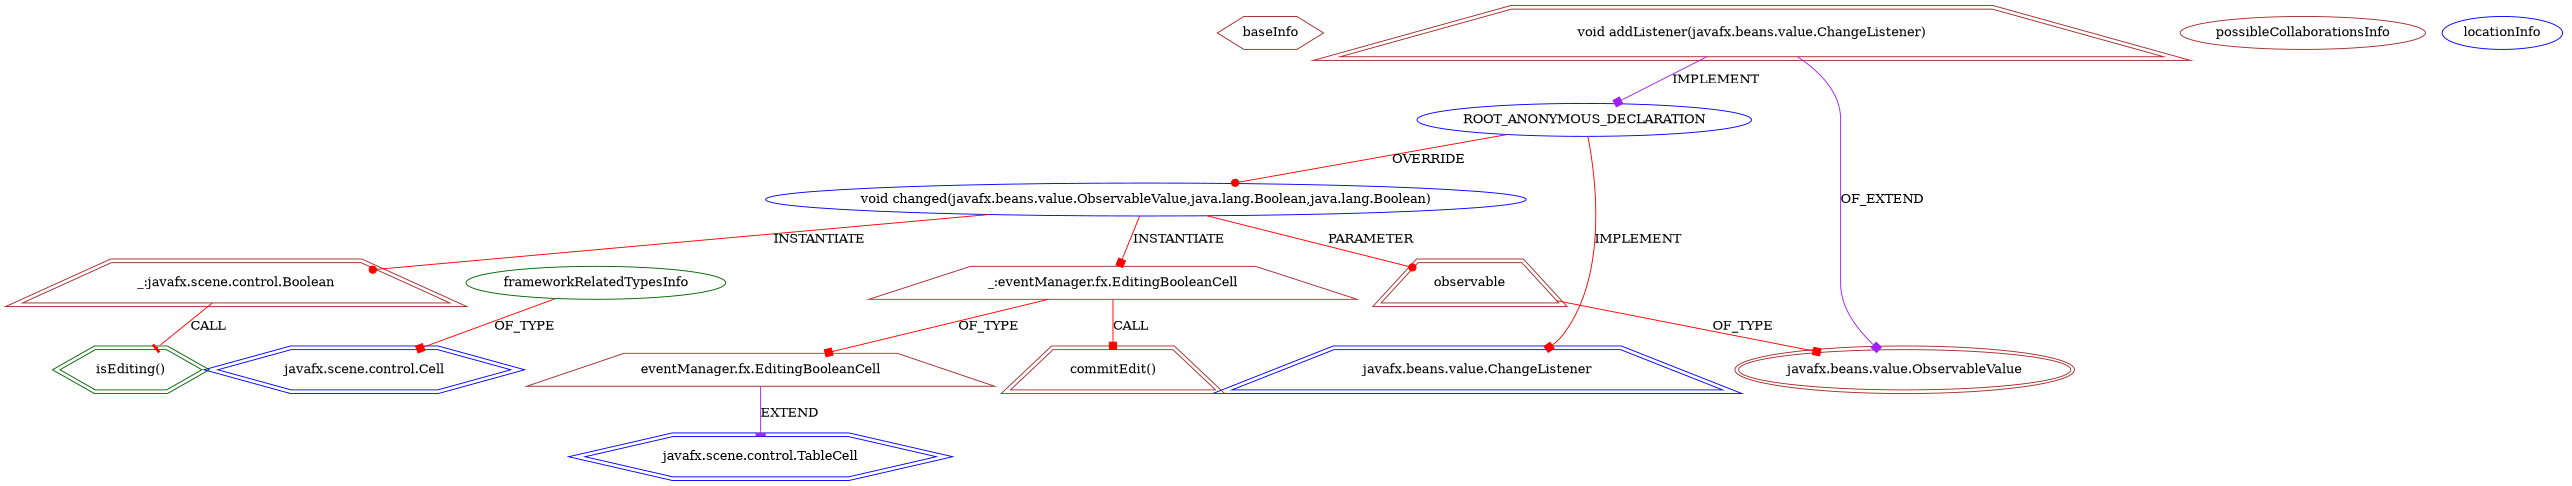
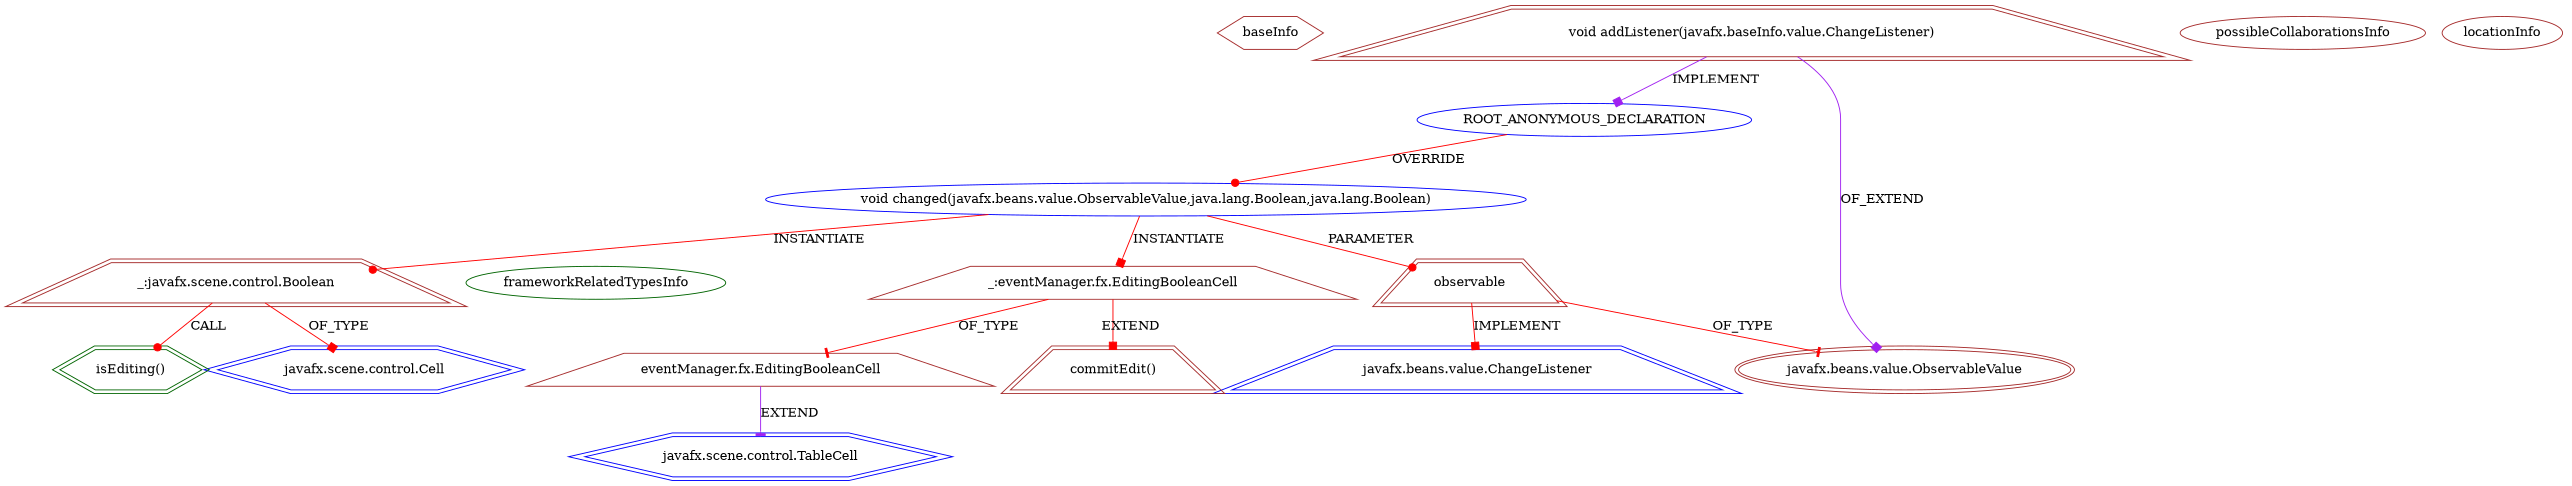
(1752, 33) -> (1752, 33)
(2502, 33) -> (2502, 33)
(1594, 245) -> (1473, 322)
(491, 322) -> (296, 324)
(186, 324) -> (186, 324)
(939, 326) -> (939, 326)
(1131, 326) -> (1131, 326)
(1686, 326) -> (1686, 326)
